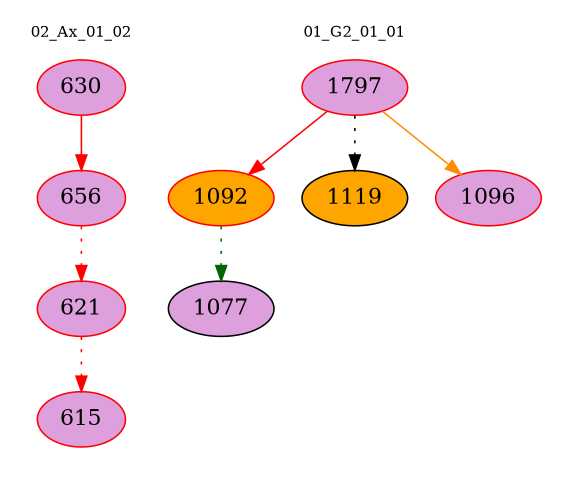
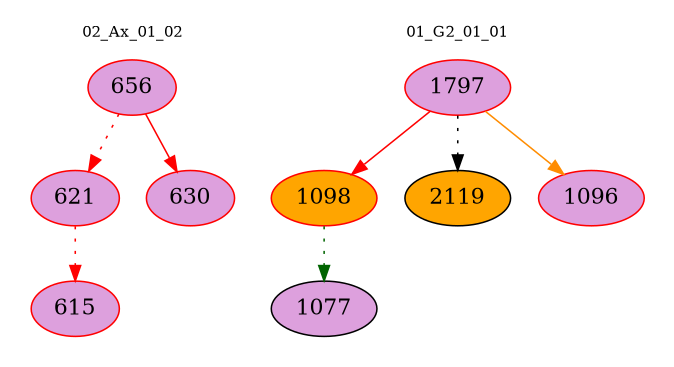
(81, 135) -> (158, 136)
(221, 198) -> (324, 198)
(355, 198) -> (458, 198)
